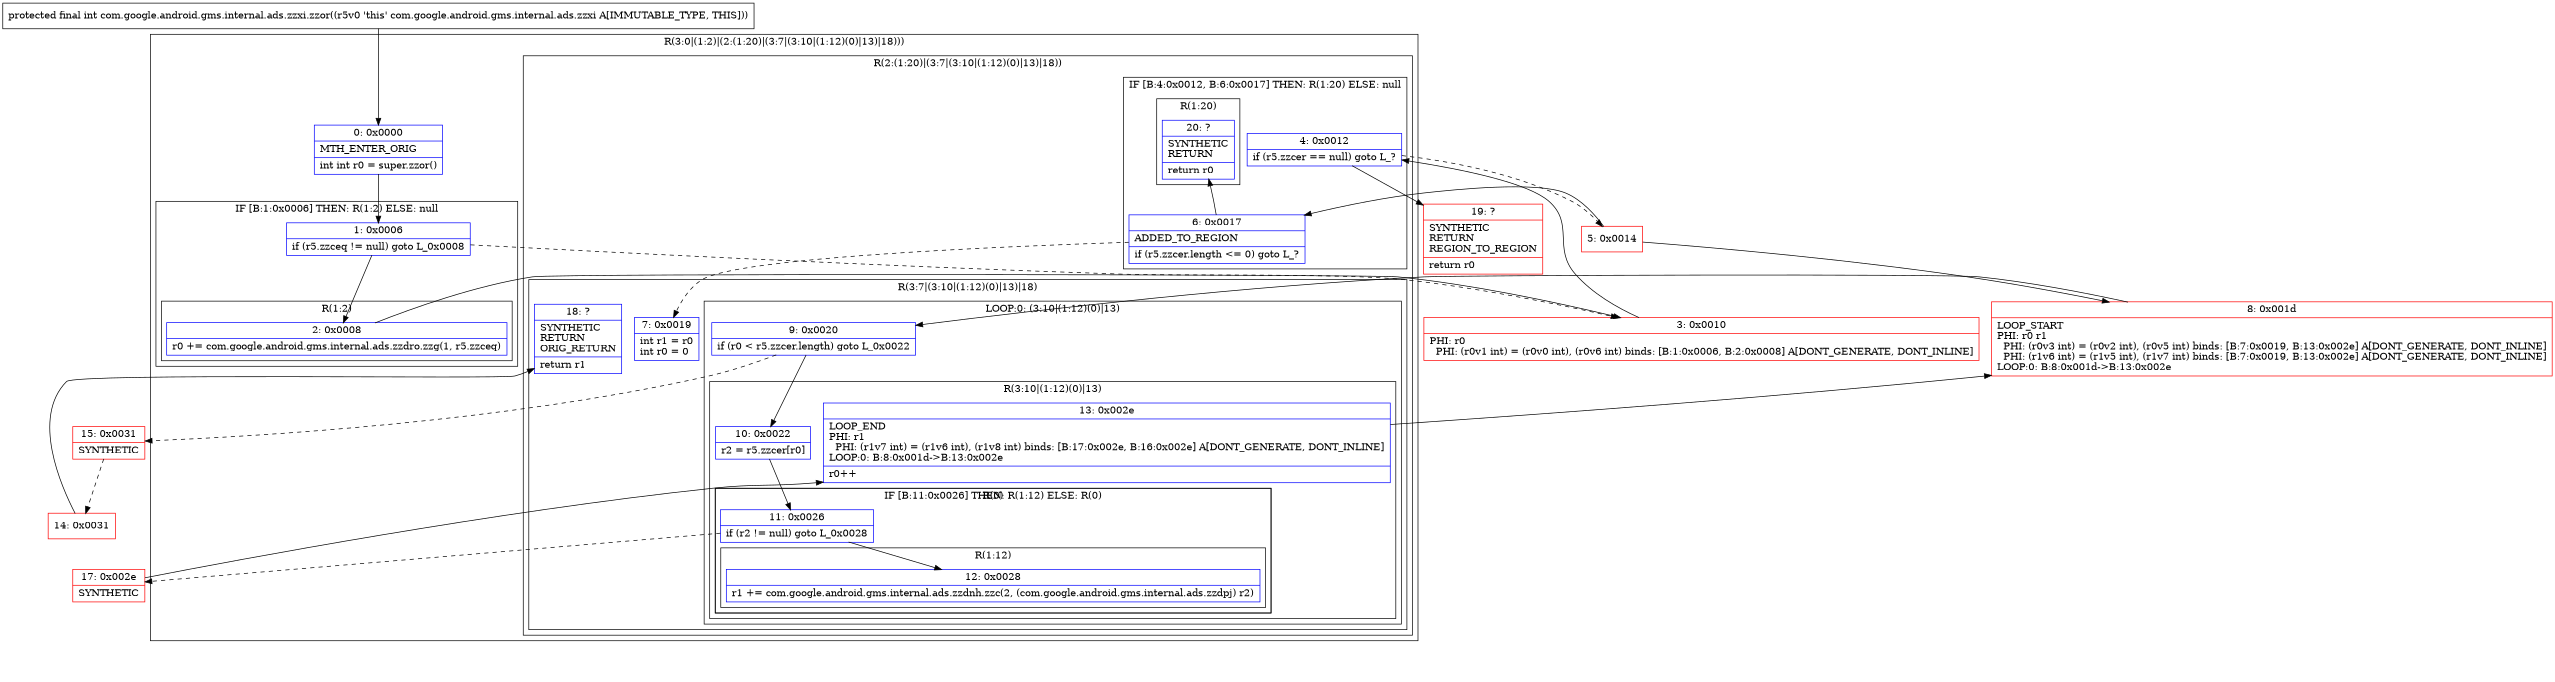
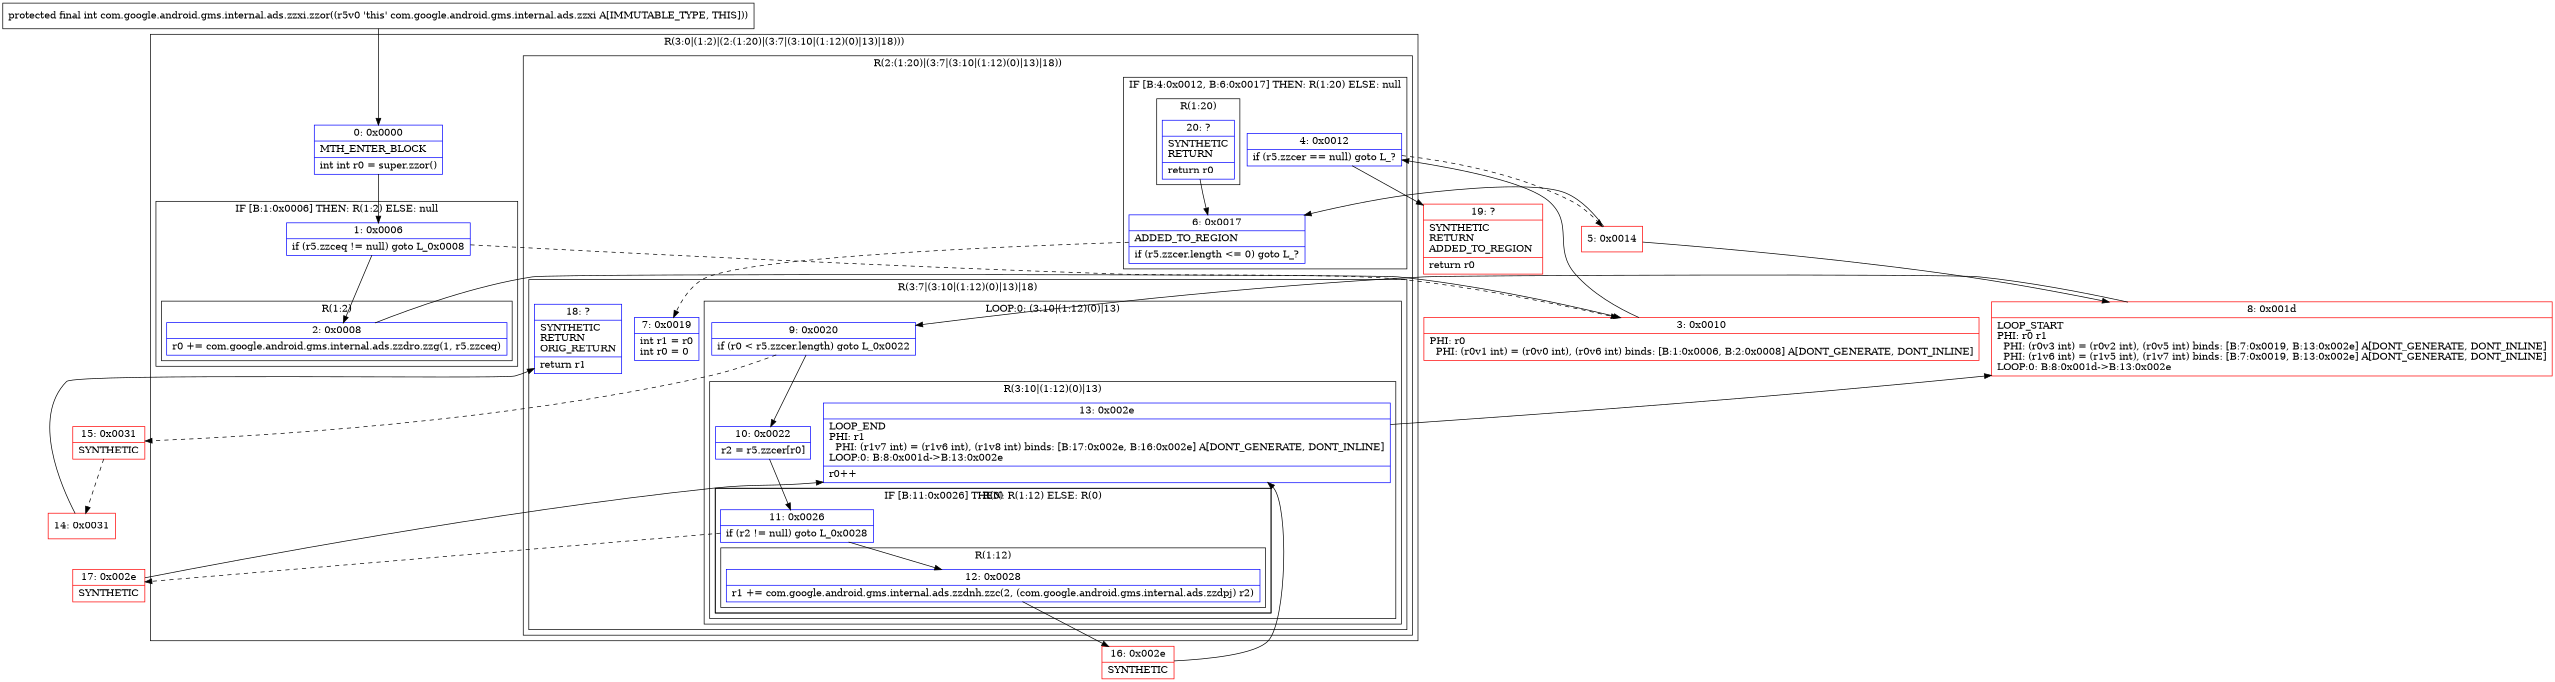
(368, 149) -> (373, 149)
(1214, 200) -> (1203, 194)
(1483, 249) -> (1481, 249)
none -> (1138, 663)
